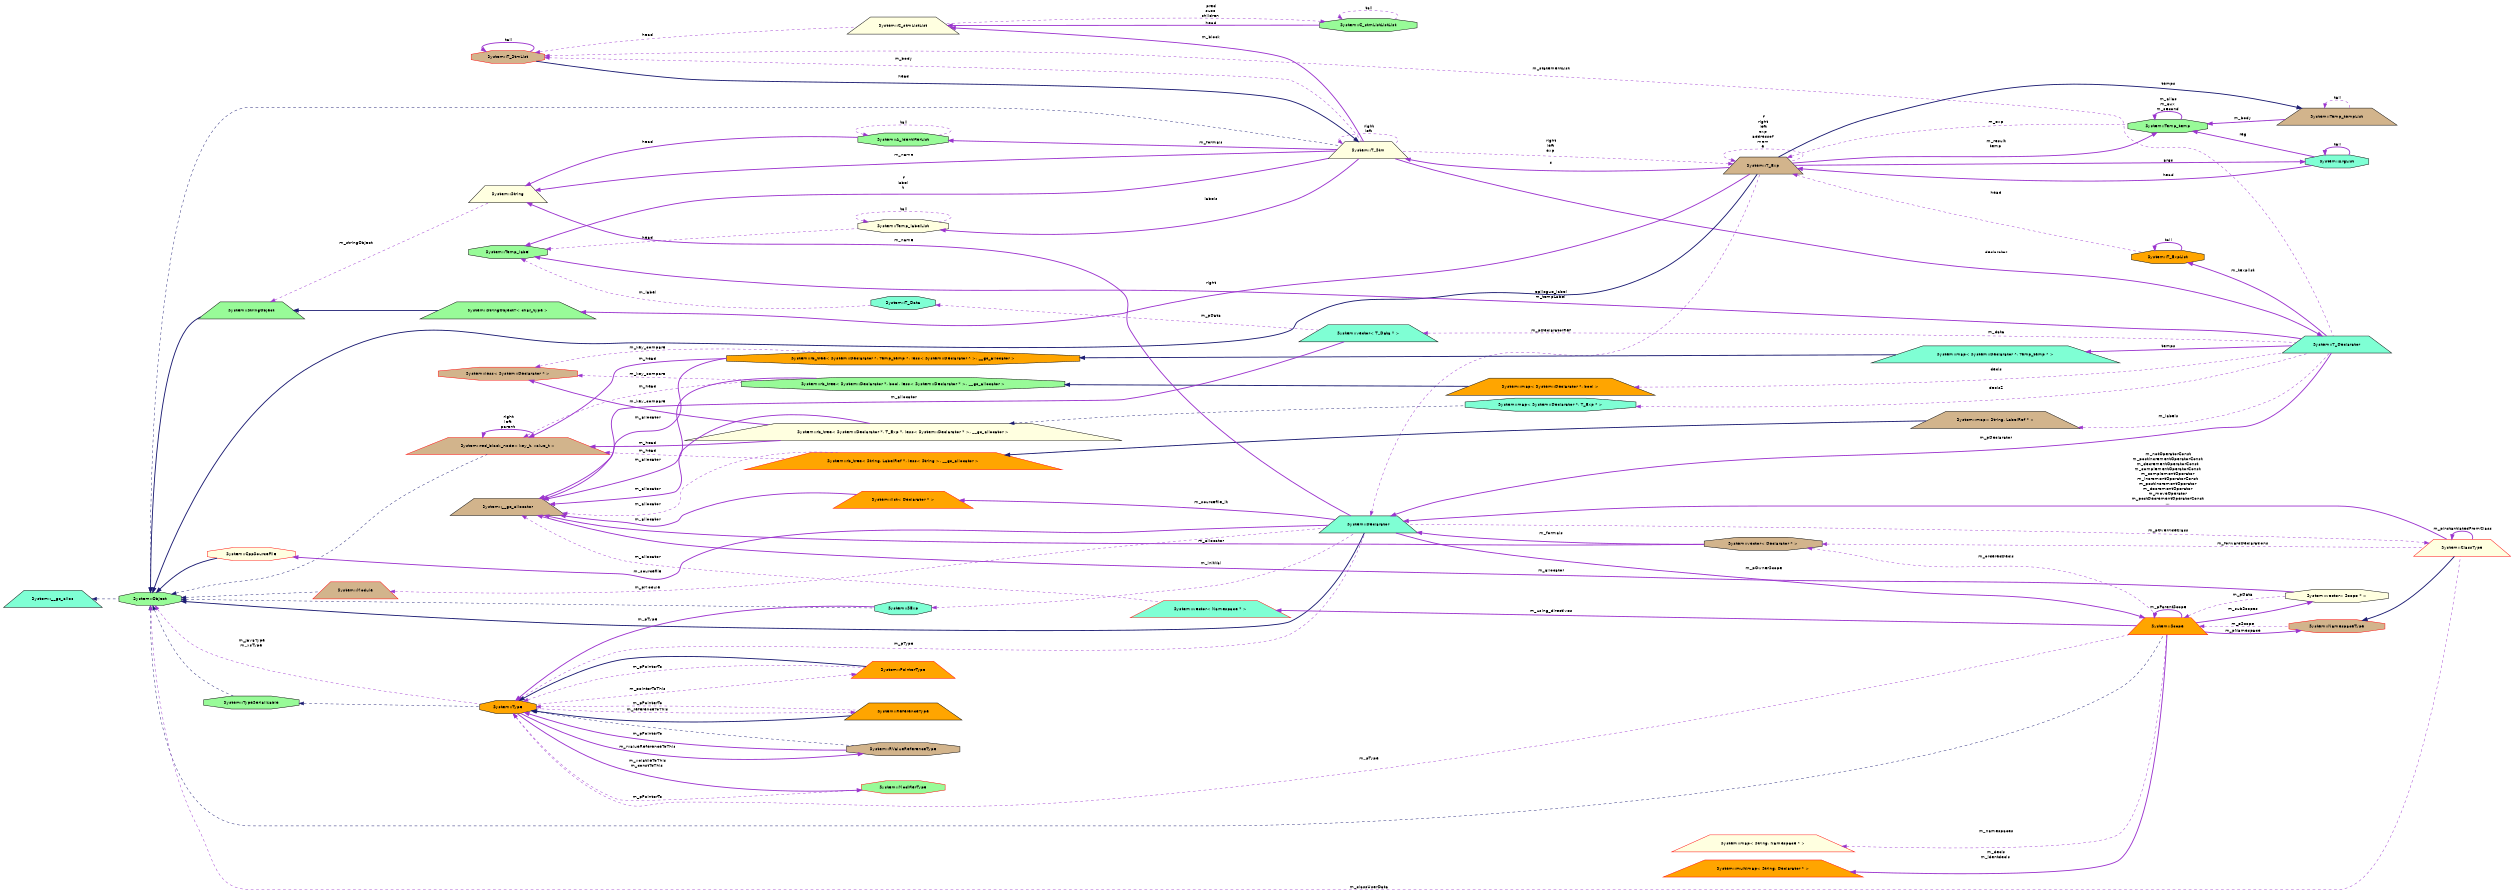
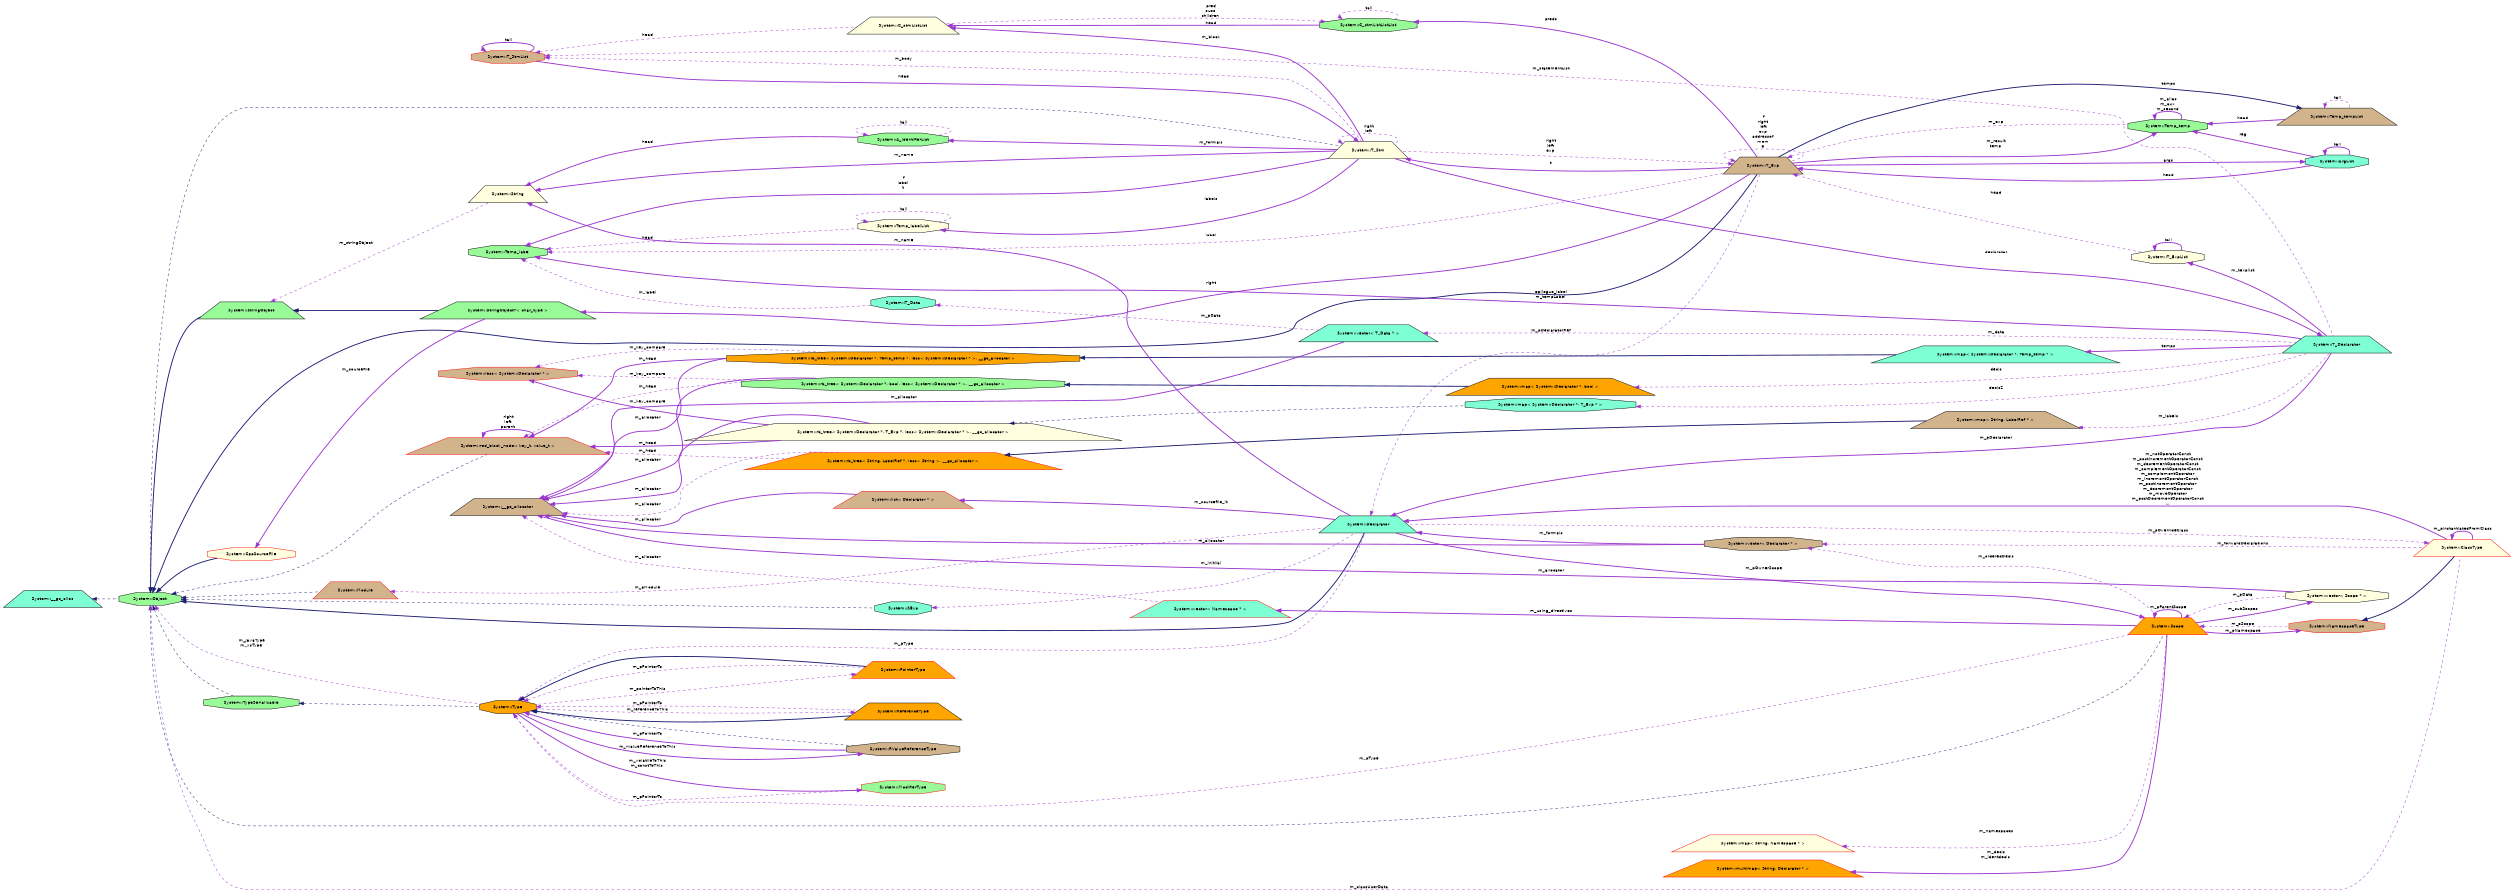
none -> (1608, 43)
(951, 84) -> (951, 84)
(2242, 118) -> (2242, 118)
none -> (1141, 245)
(2168, 257) -> (2168, 257)
(903, 500) -> (903, 500)
(807, 534) -> (354, 413)
(687, 619) -> none
